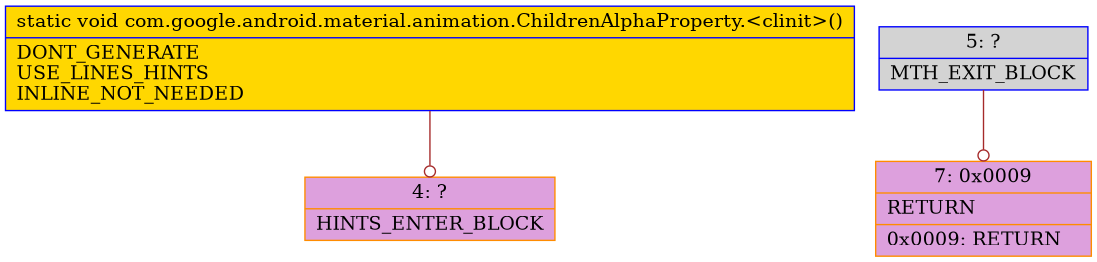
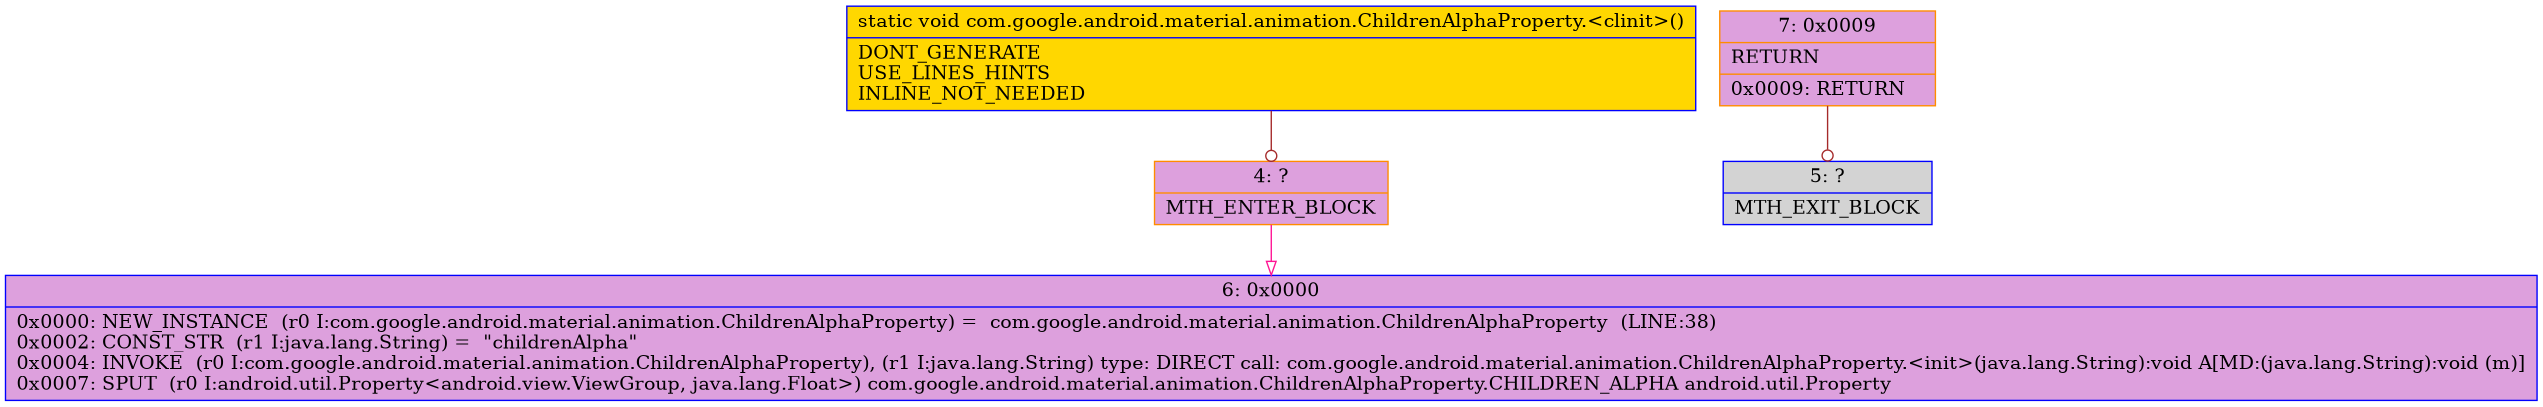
(984, 120) -> (1828, 128)
(430, 224) -> (1271, 208)
none -> (1271, 338)
